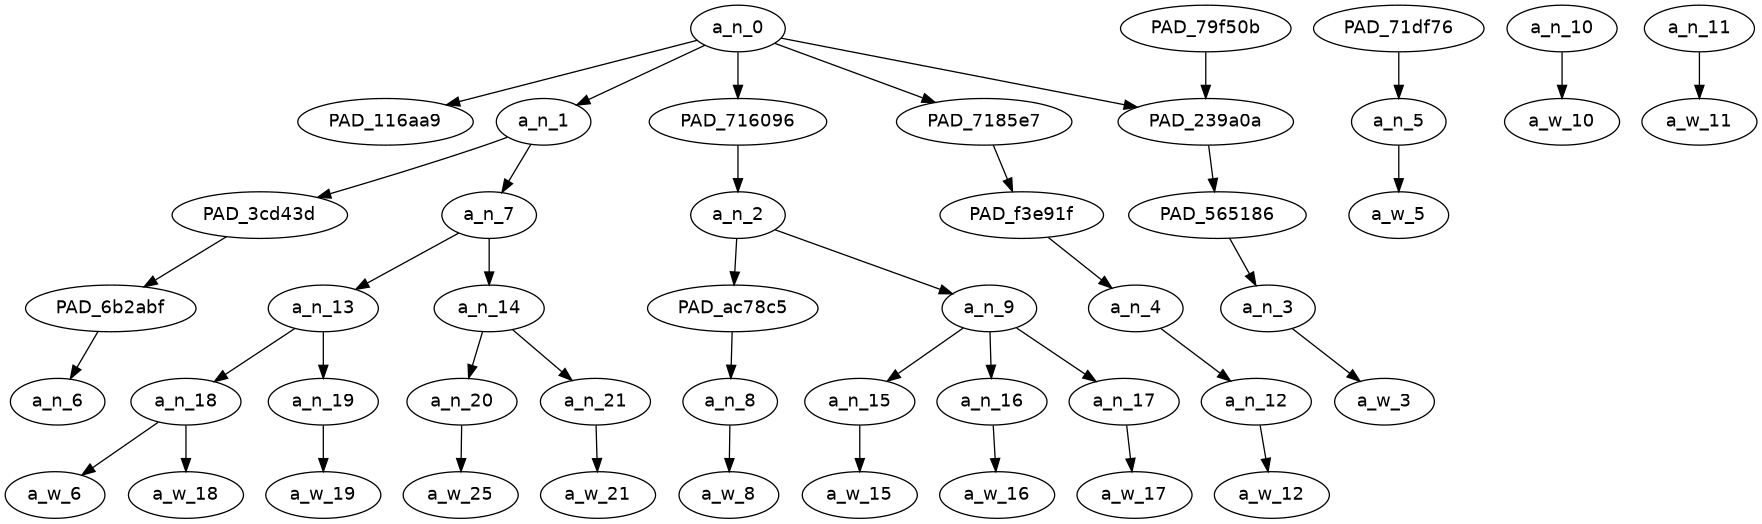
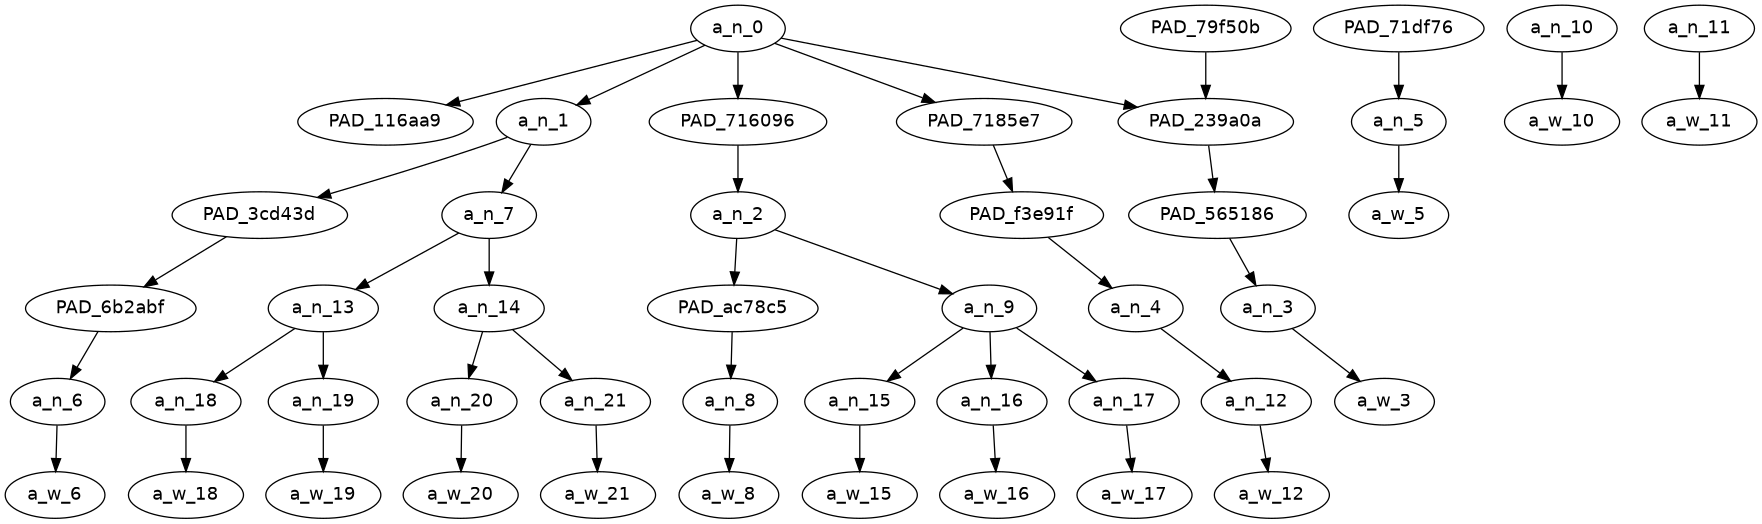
(126, 445) -> (57, 442)
(461, 495) -> (461, 495)
